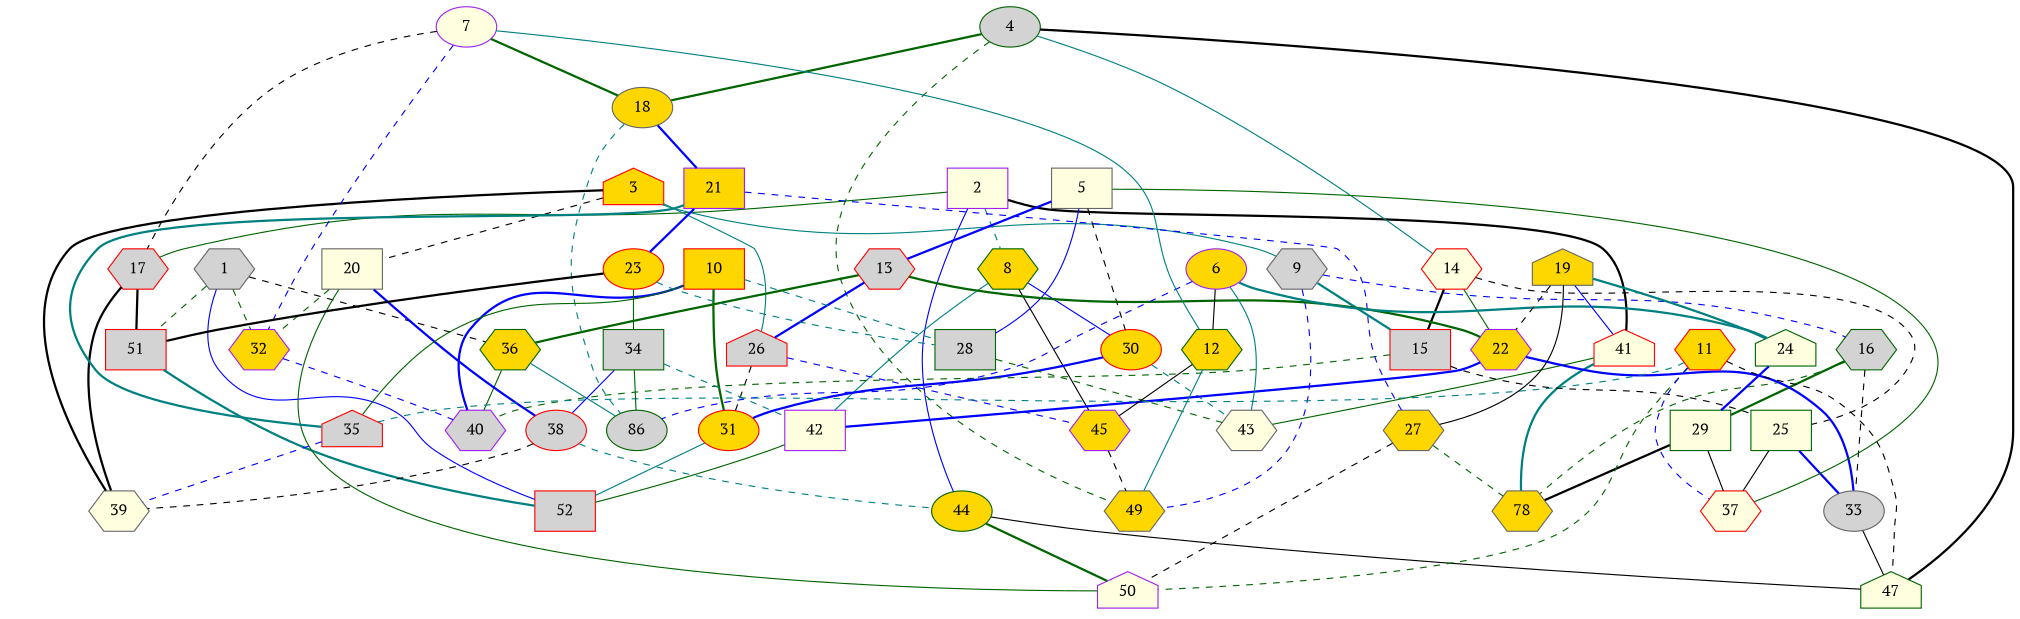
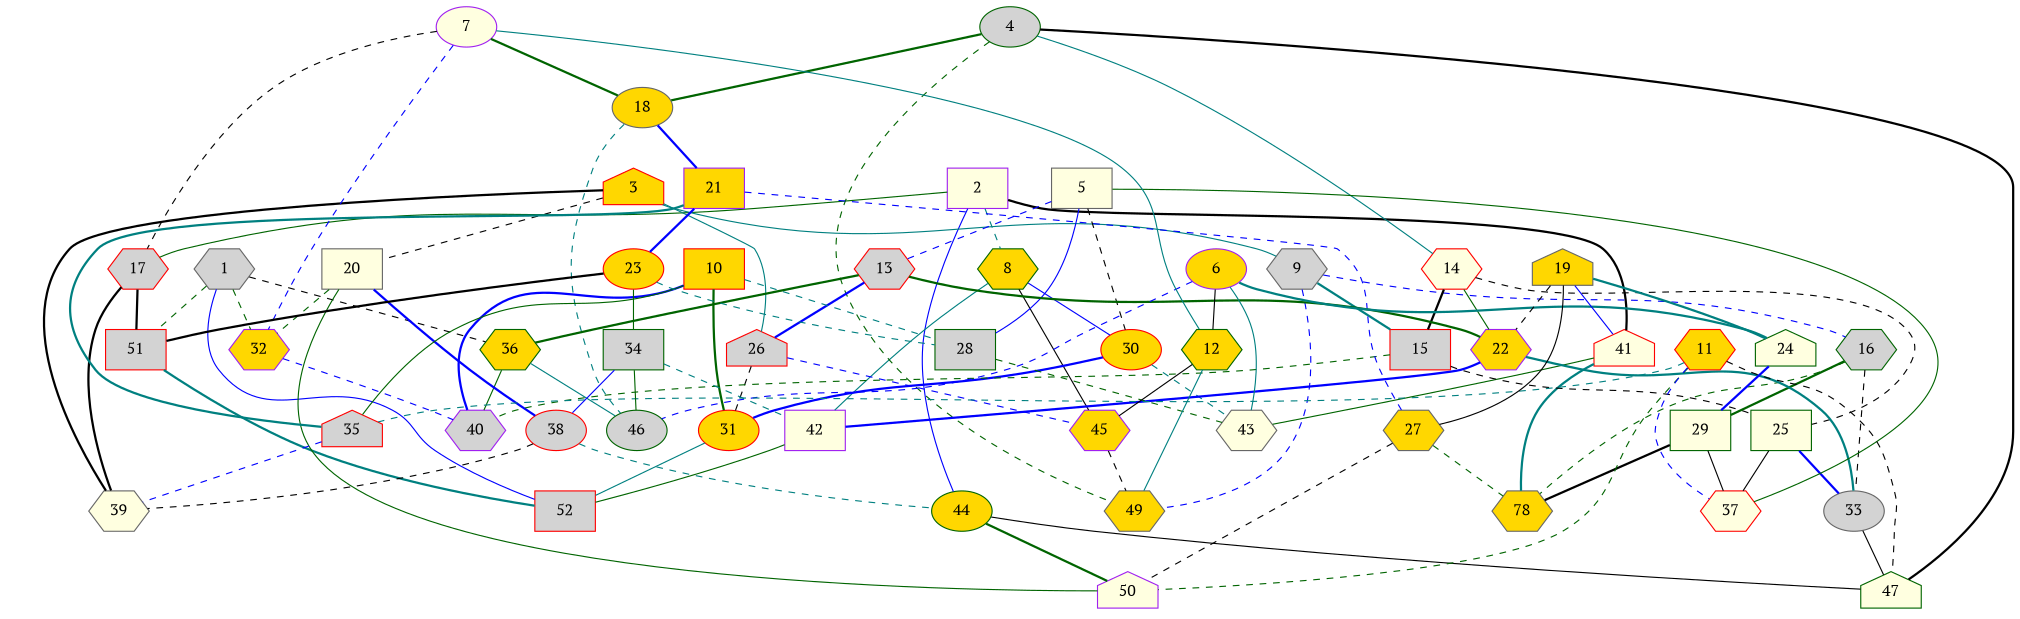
(965, 236) -> (965, 236)
(1722, 372) -> (1722, 372)
(637, 430) -> (637, 430)
